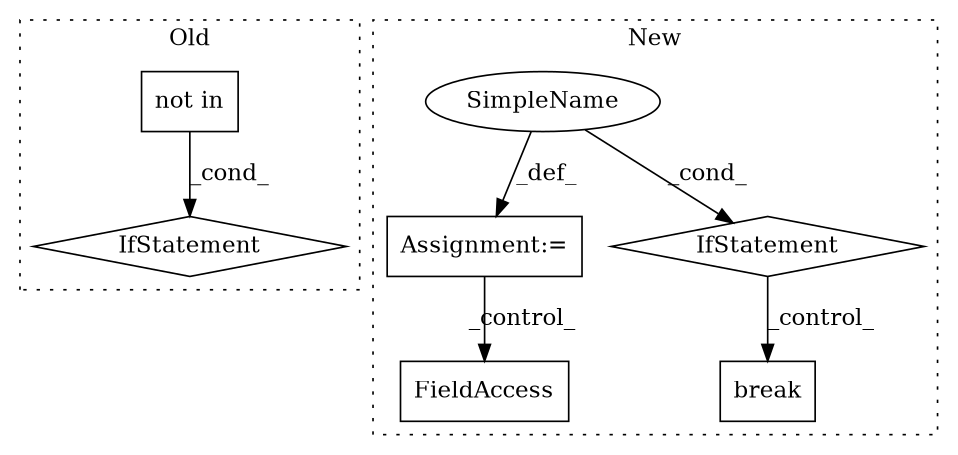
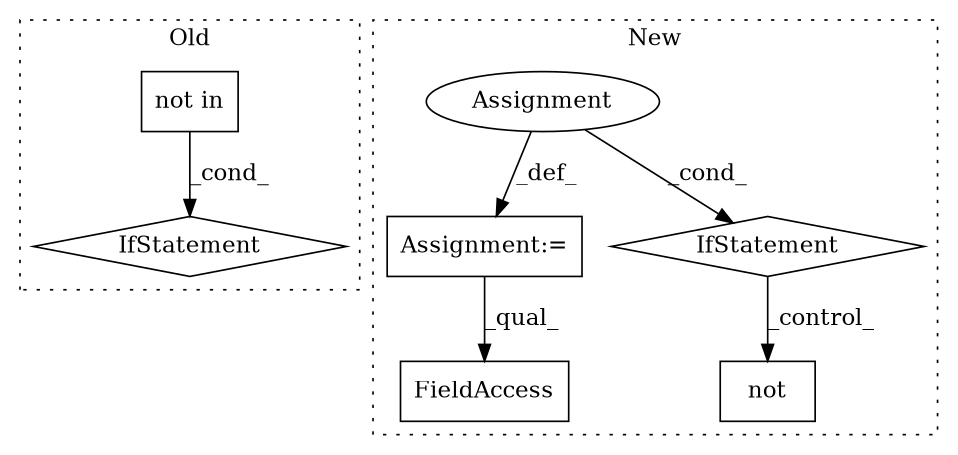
(543, 102) -> (543, 102)
(522, 319) -> (522, 319)
(768, 391) -> (768, 391)
